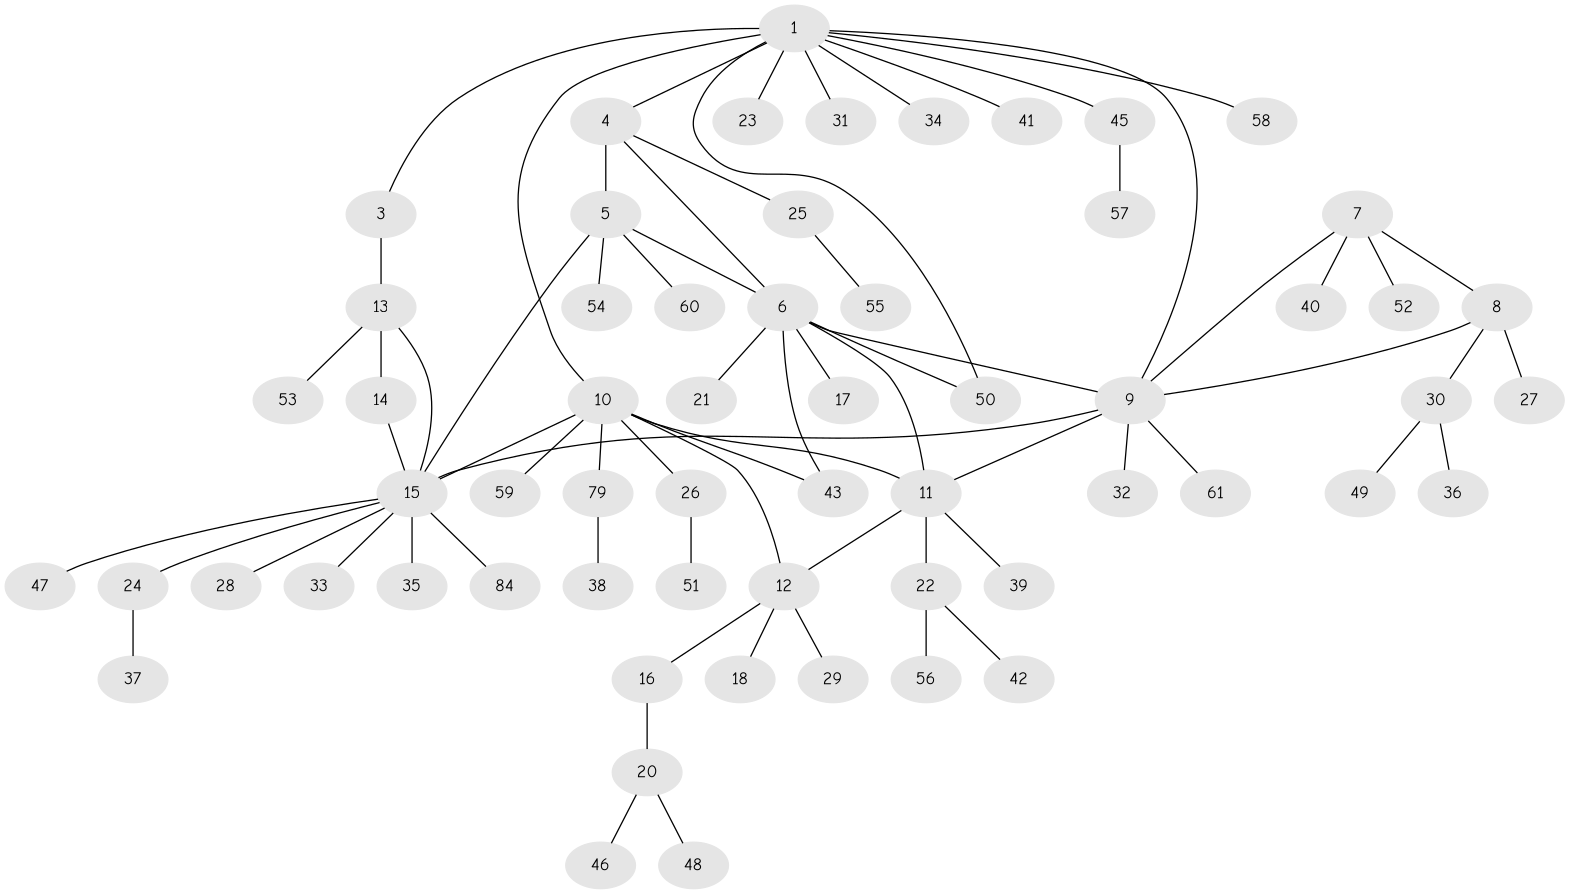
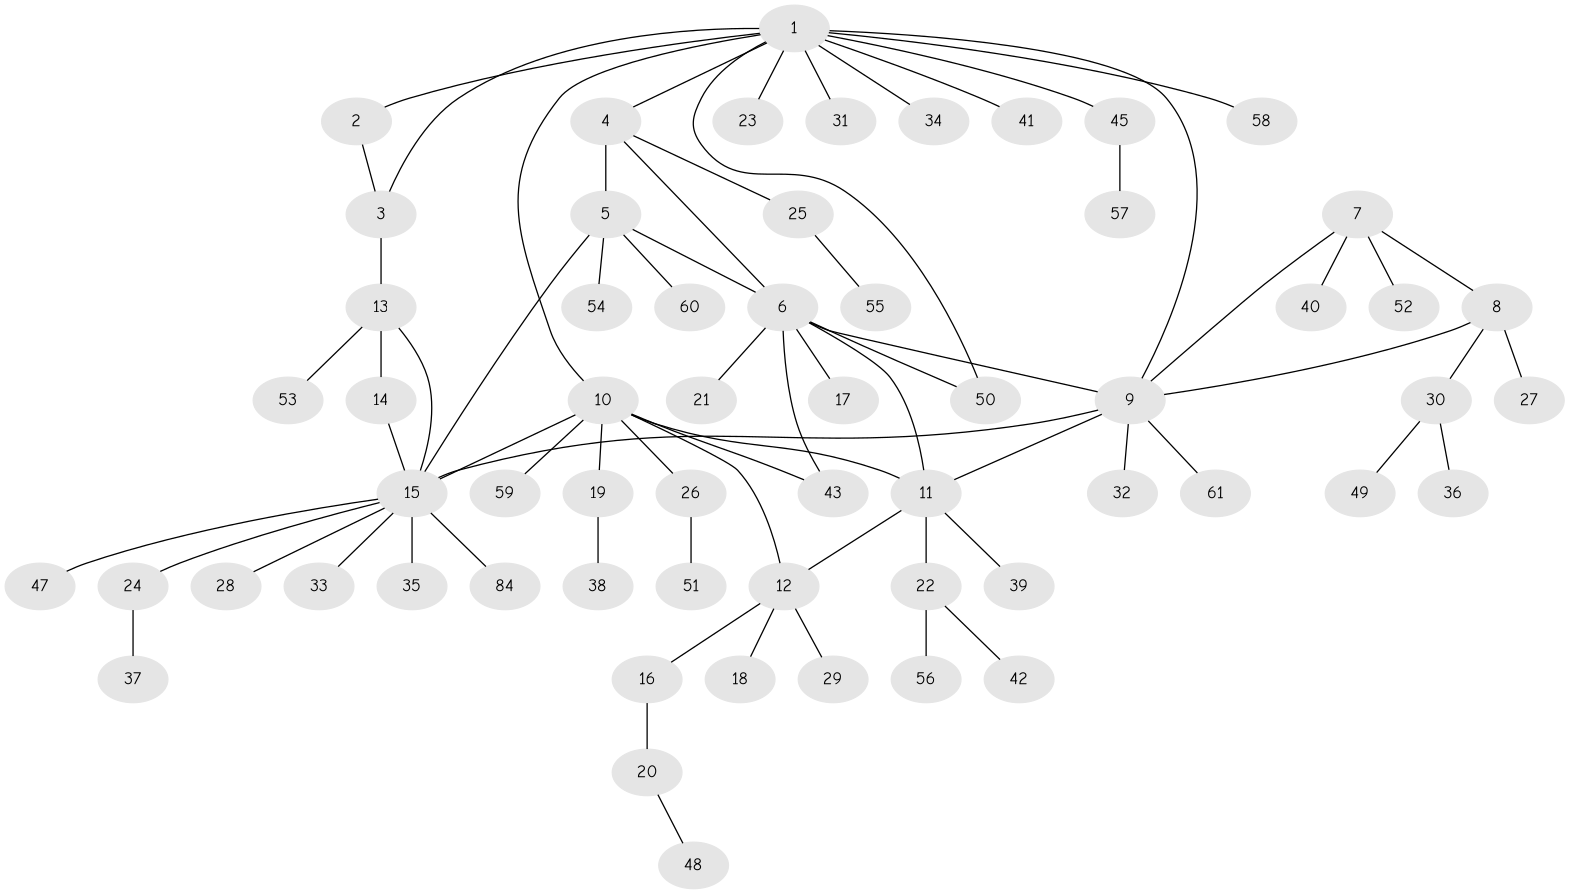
none -> (356, 121)
(598, 493) -> (598, 493)
(601, 865) -> none
